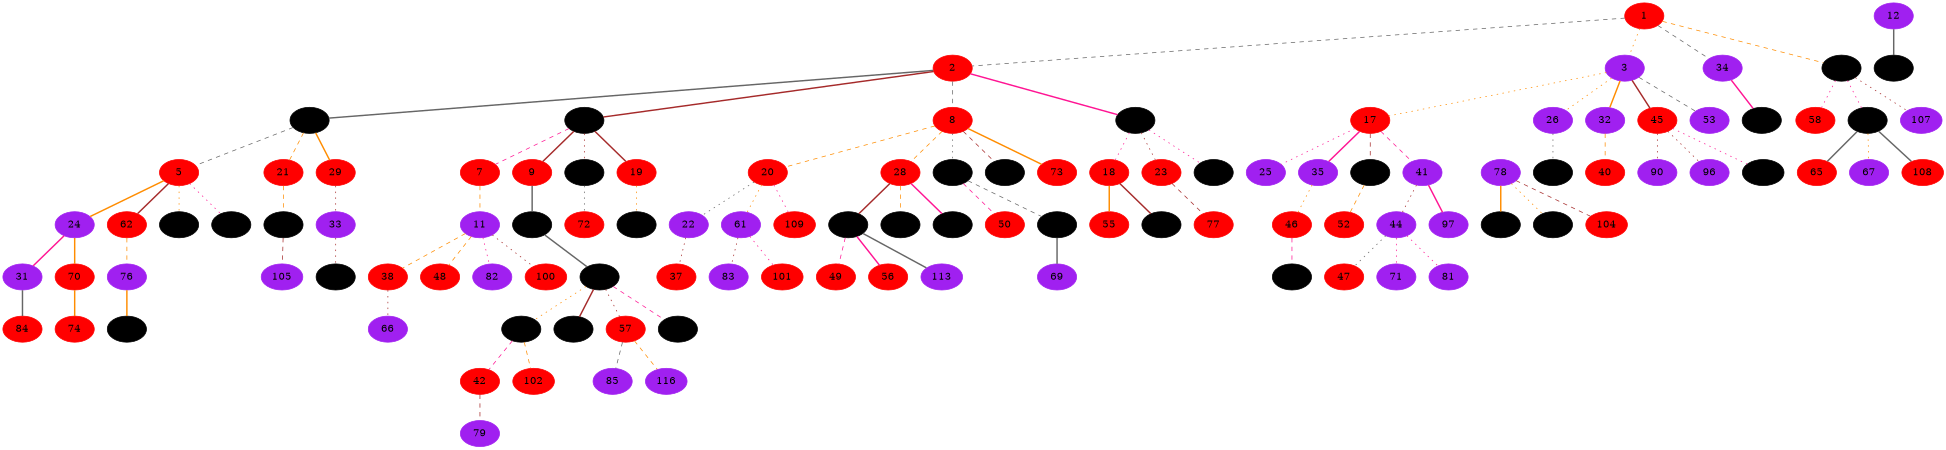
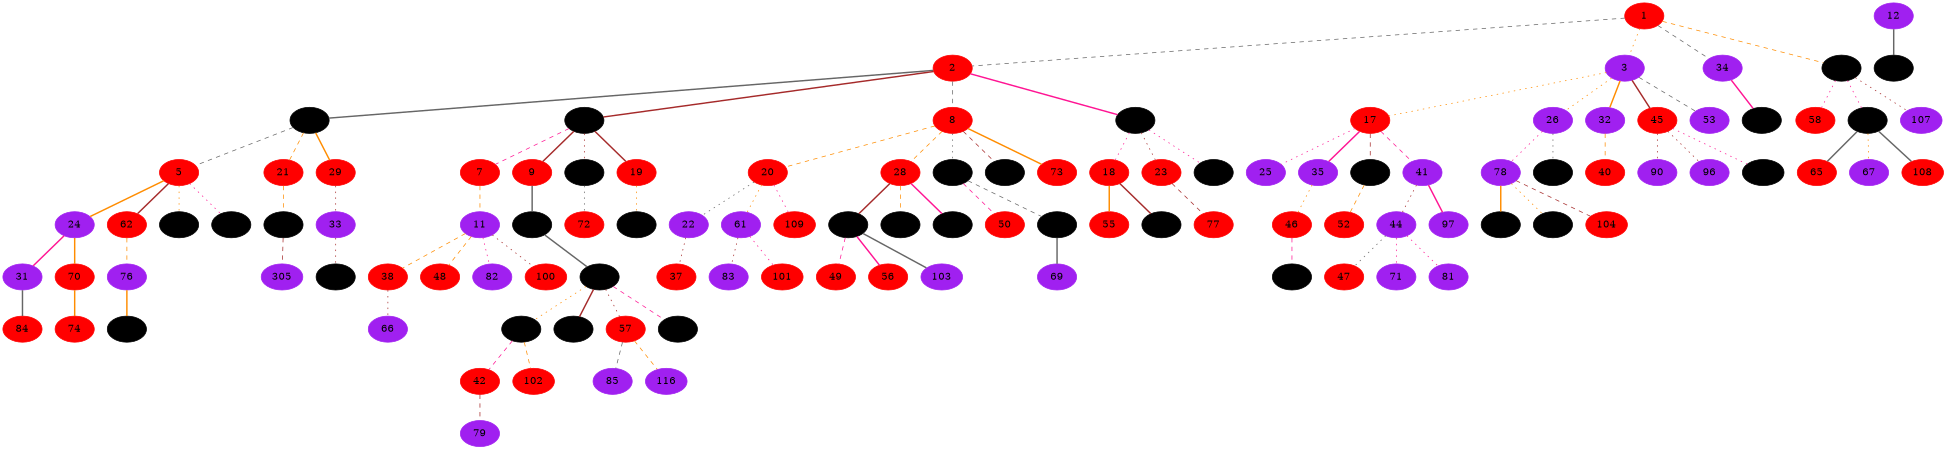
none -> (1527, 146)
(282, 277) -> (282, 277)
(942, 277) -> (942, 277)
